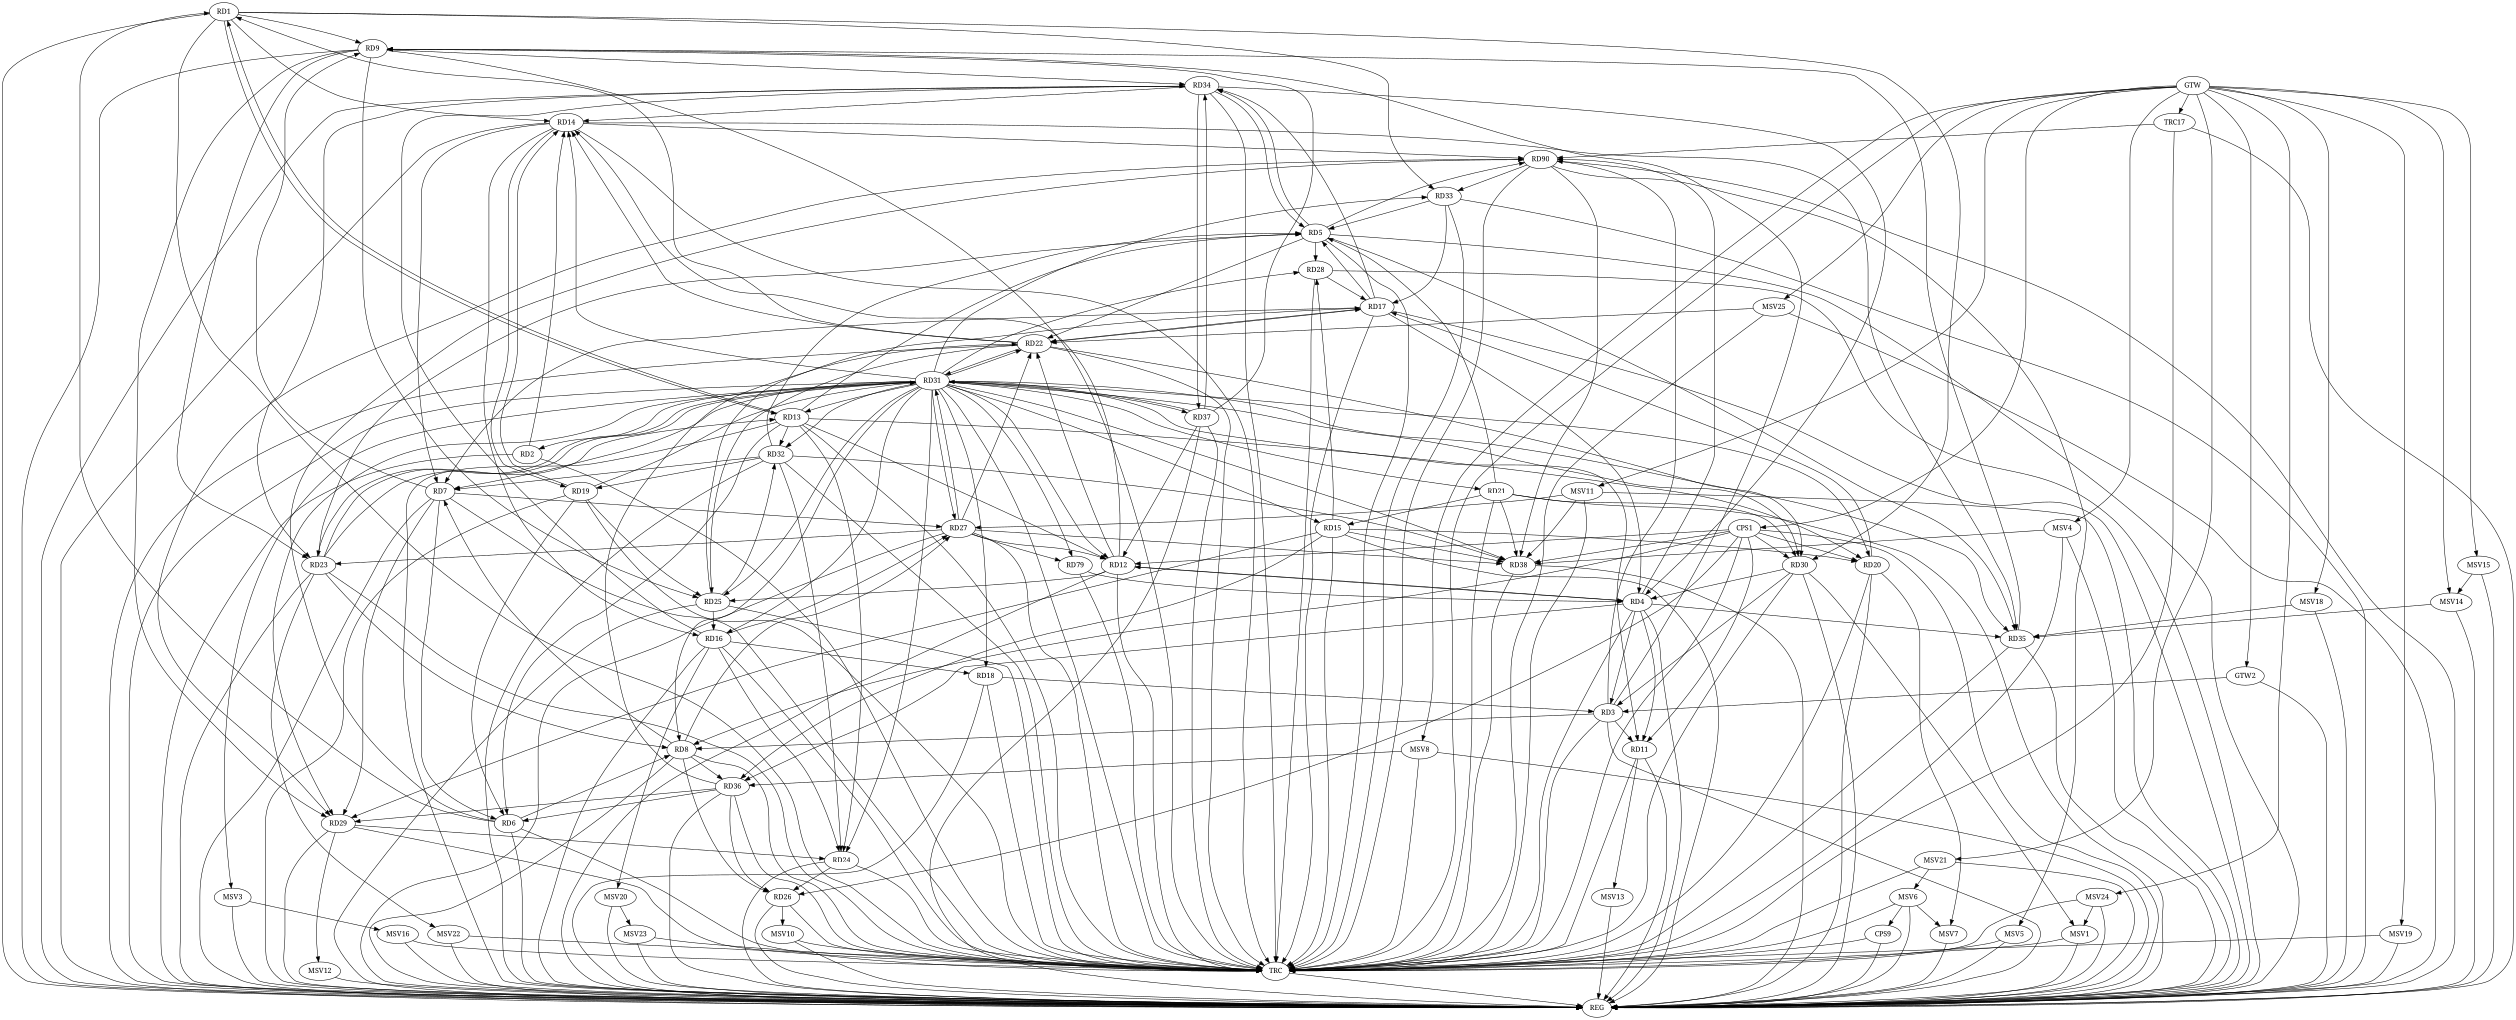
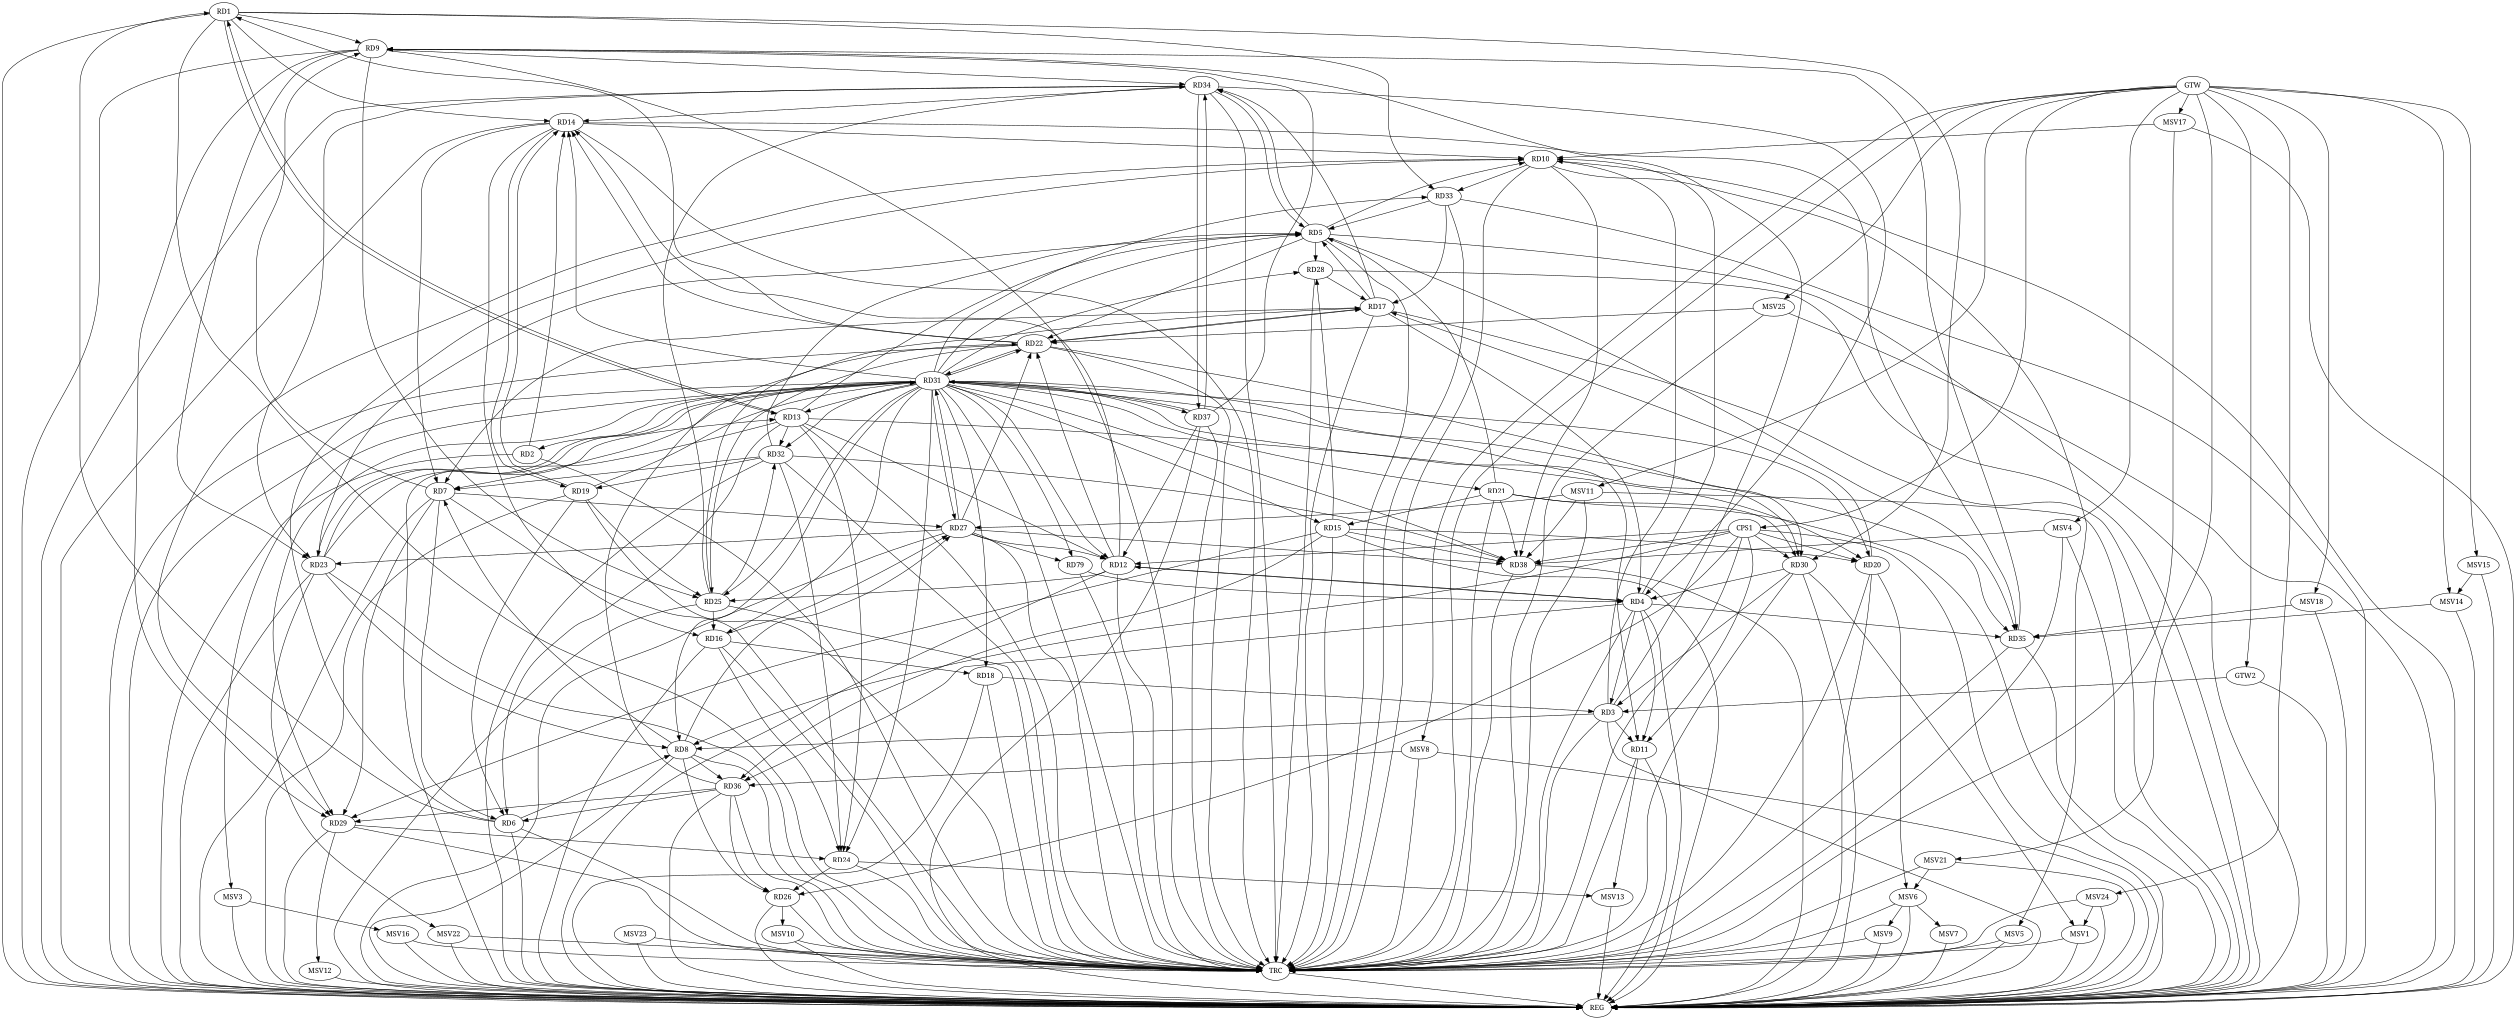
(443, 116) -> (733, 166)
(2175, 122) -> (2175, 122)
(1541, 159) -> (1541, 159)
none -> (1104, 273)
(1923, 744) -> (1900, 726)
(616, 897) -> none
(1883, 934) -> (1883, 934)
(2401, 934) -> none
(1085, 1001) -> (1223, 879)
